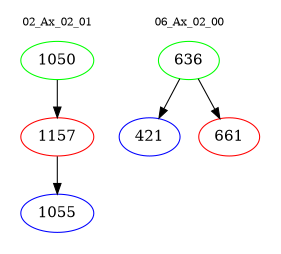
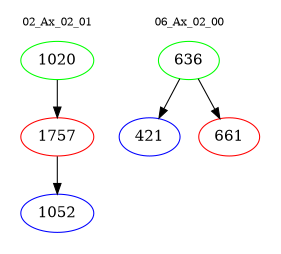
(57, 60) -> (57, 60)
(57, 137) -> (57, 137)
(57, 213) -> (57, 213)
